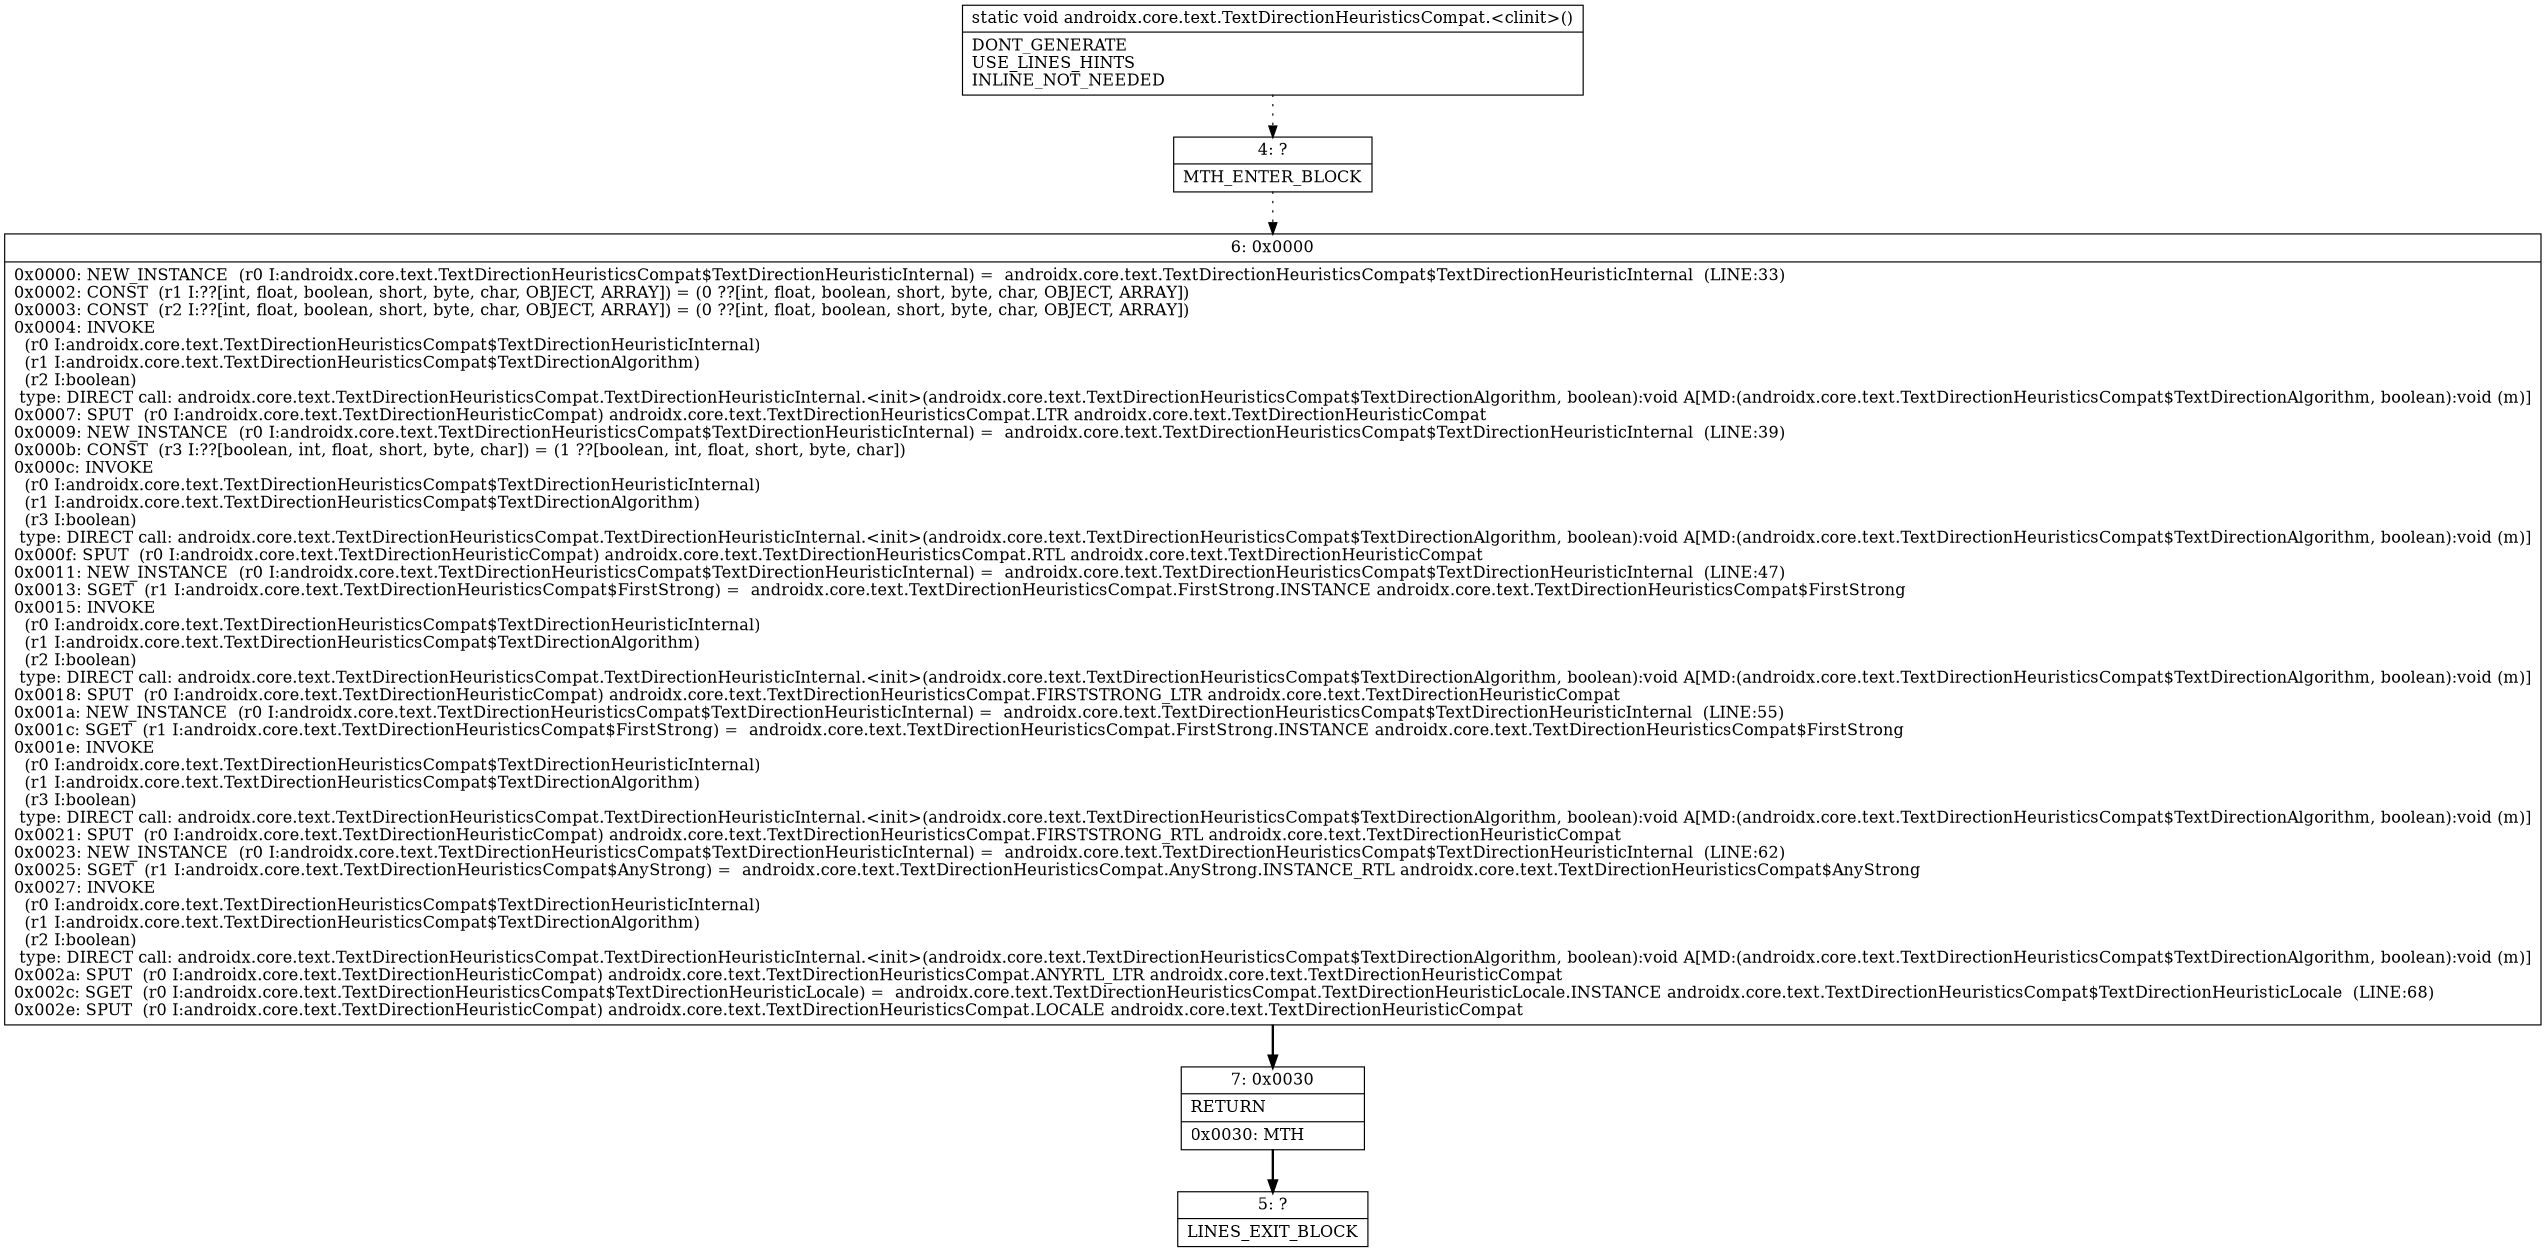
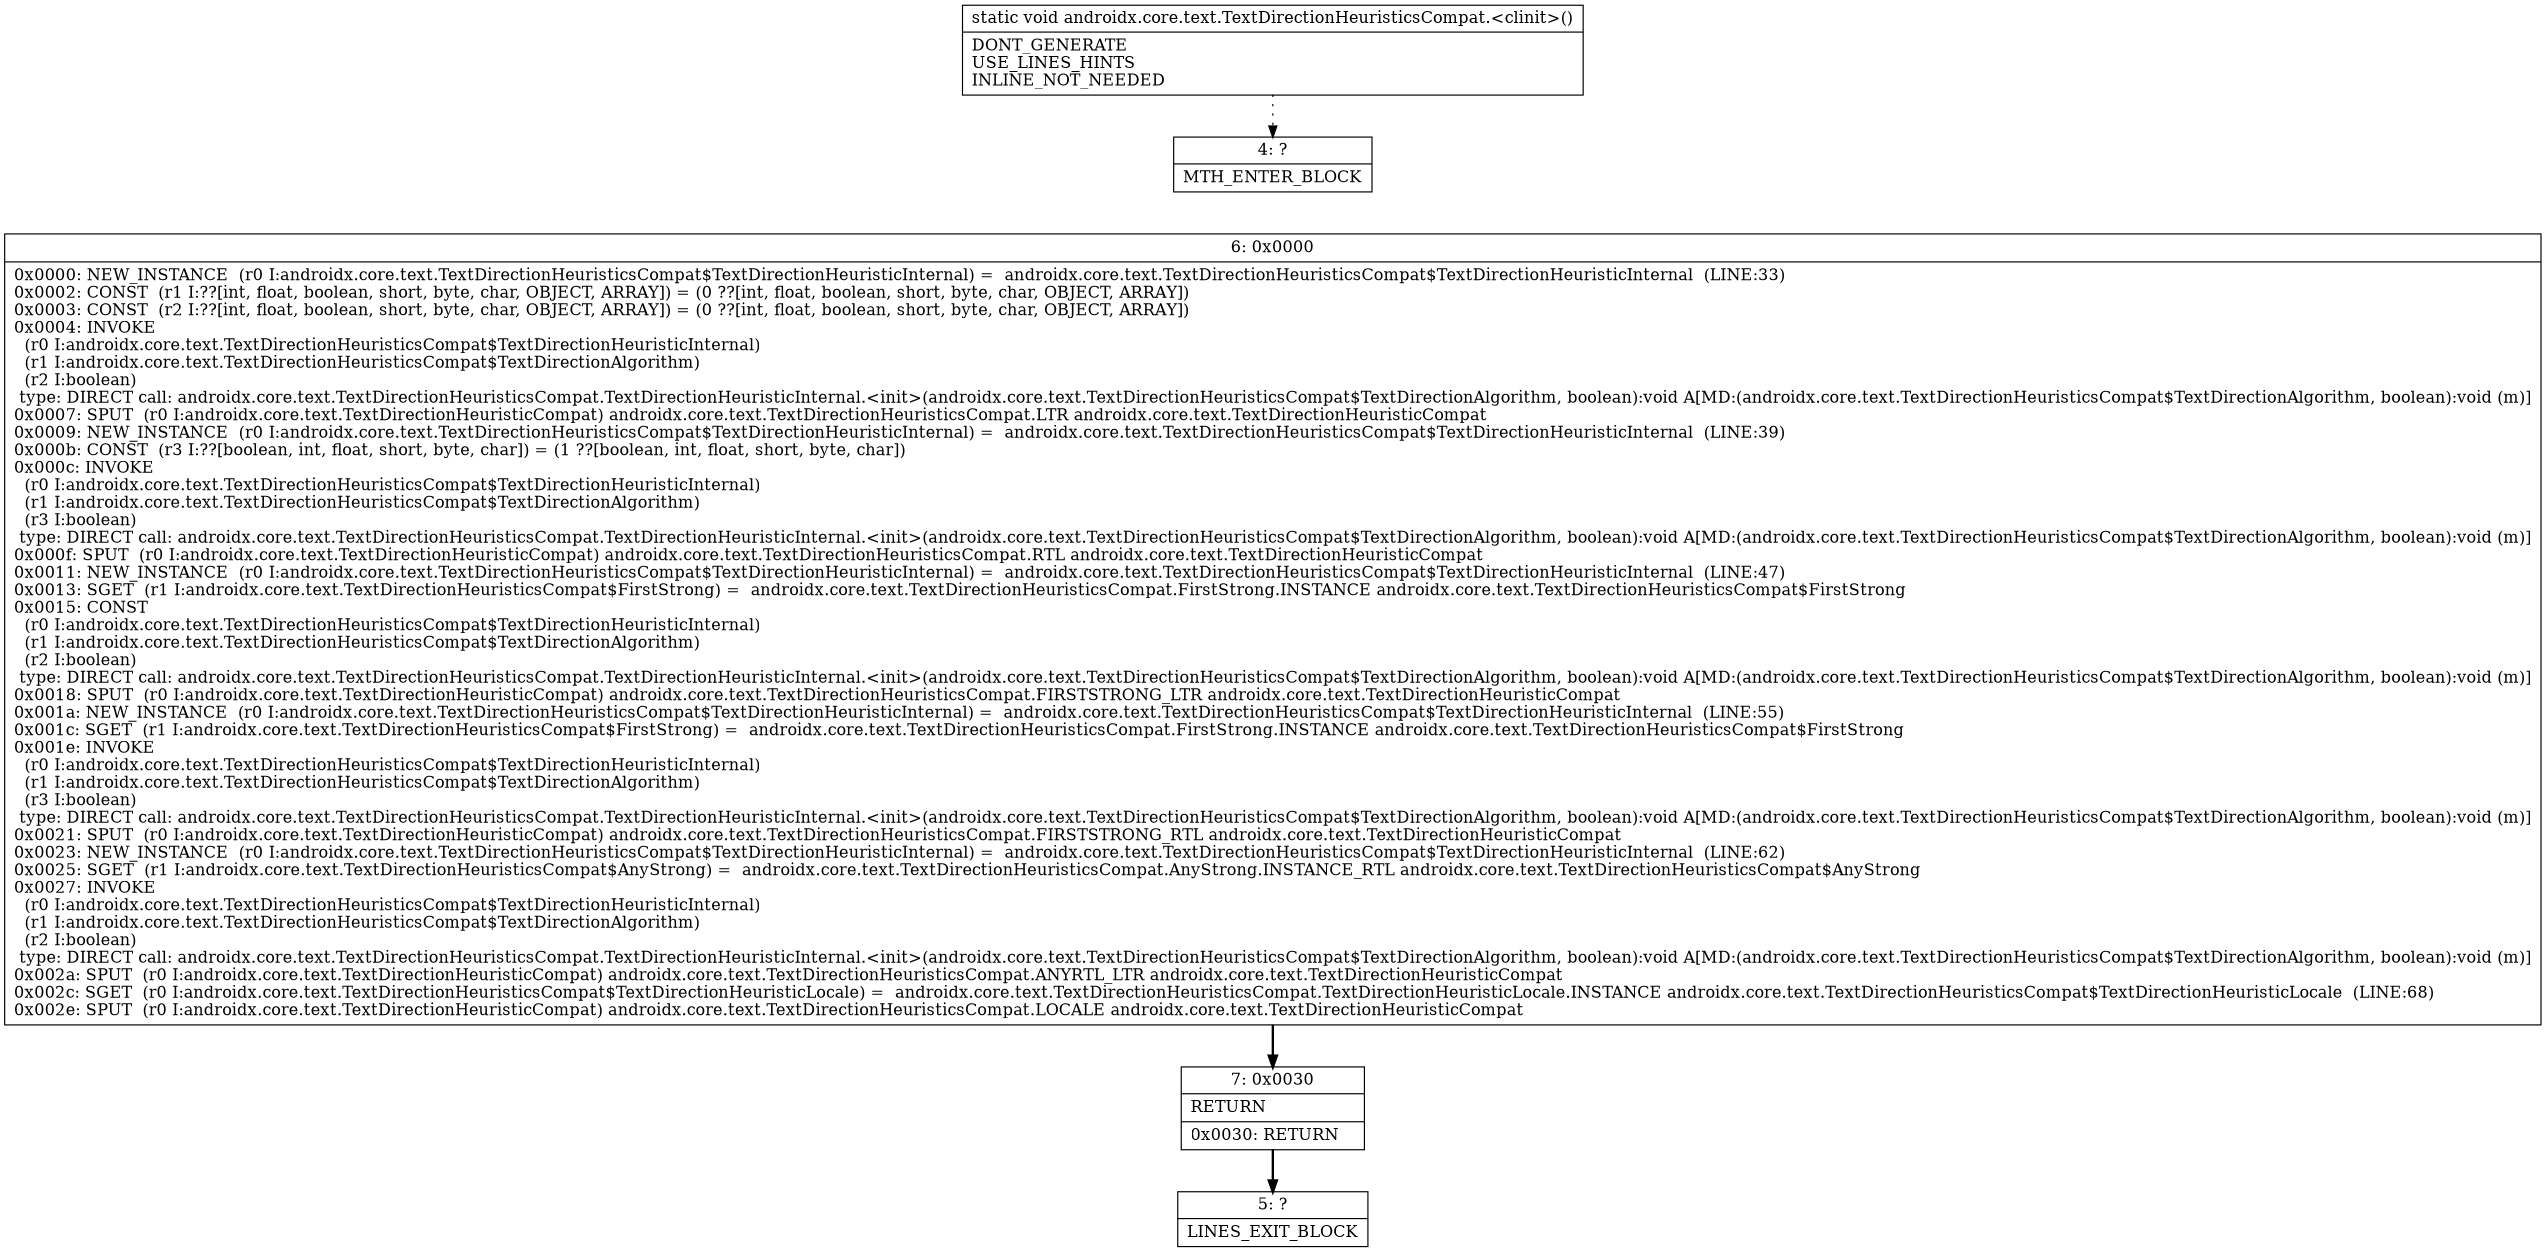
(1273, 207) -> none
(90, 608) -> (86, 608)
(1256, 1135) -> (1273, 1135)
